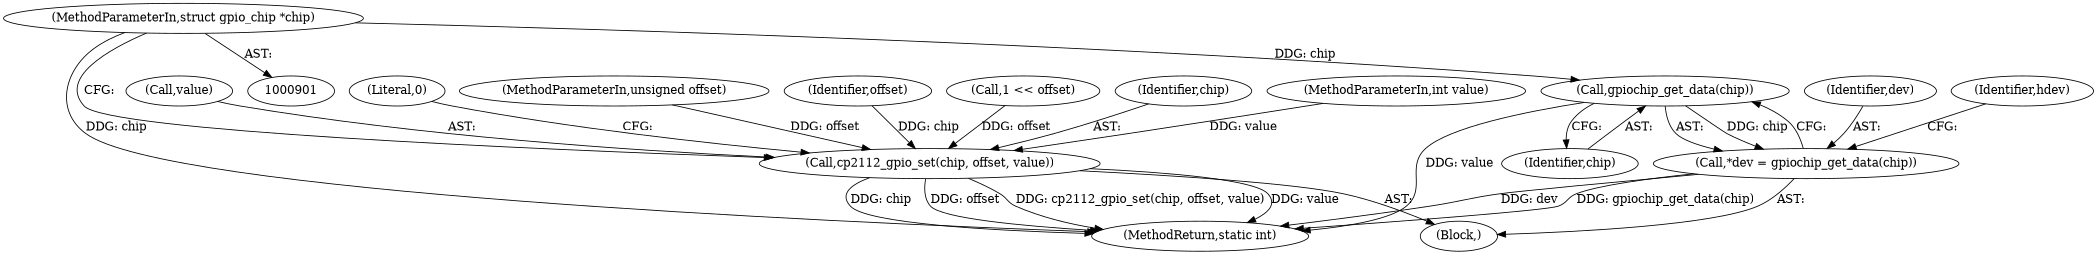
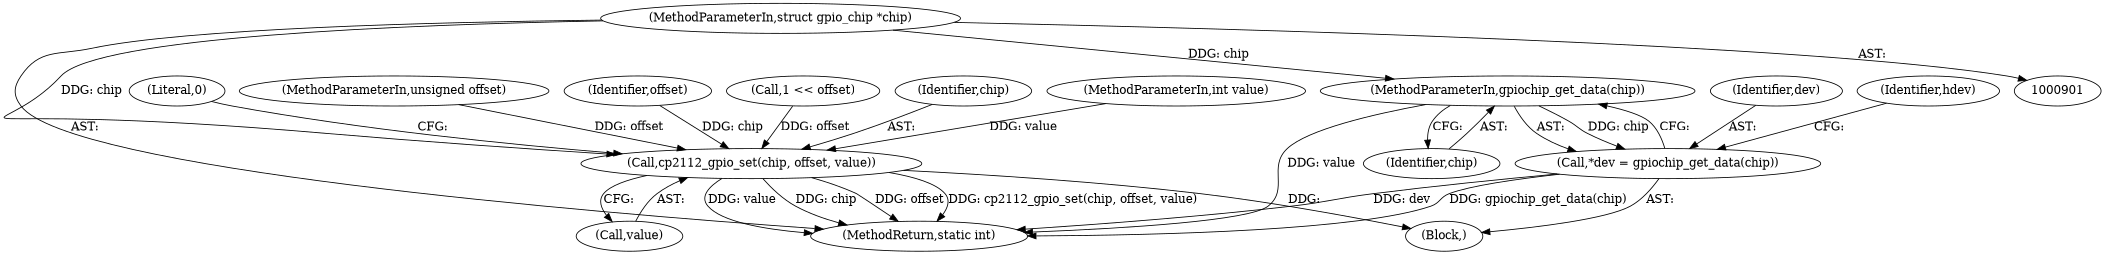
(101, 91) -> (92, 91)
(1665, 91) -> (1508, 91)
(116, 127) -> (87, 127)
none -> (613, 187)
(1400, 200) -> (1306, 200)
